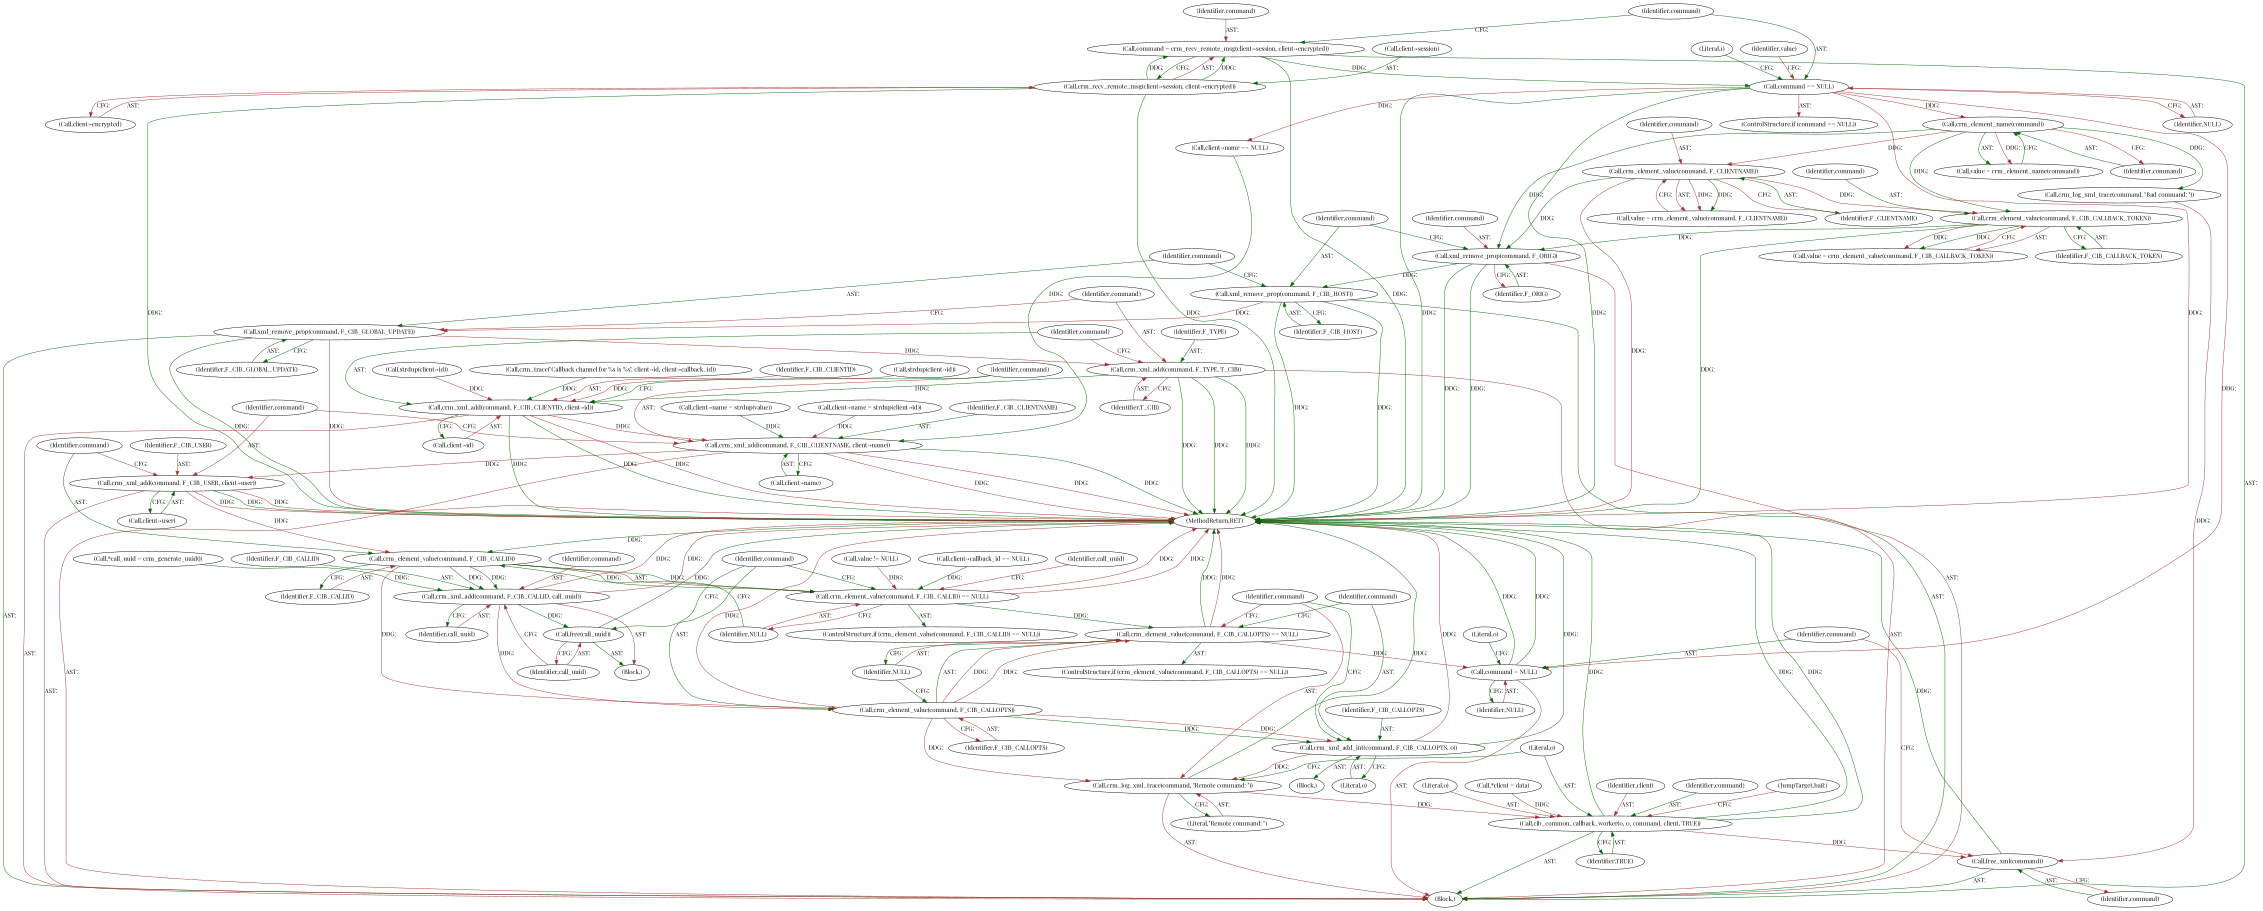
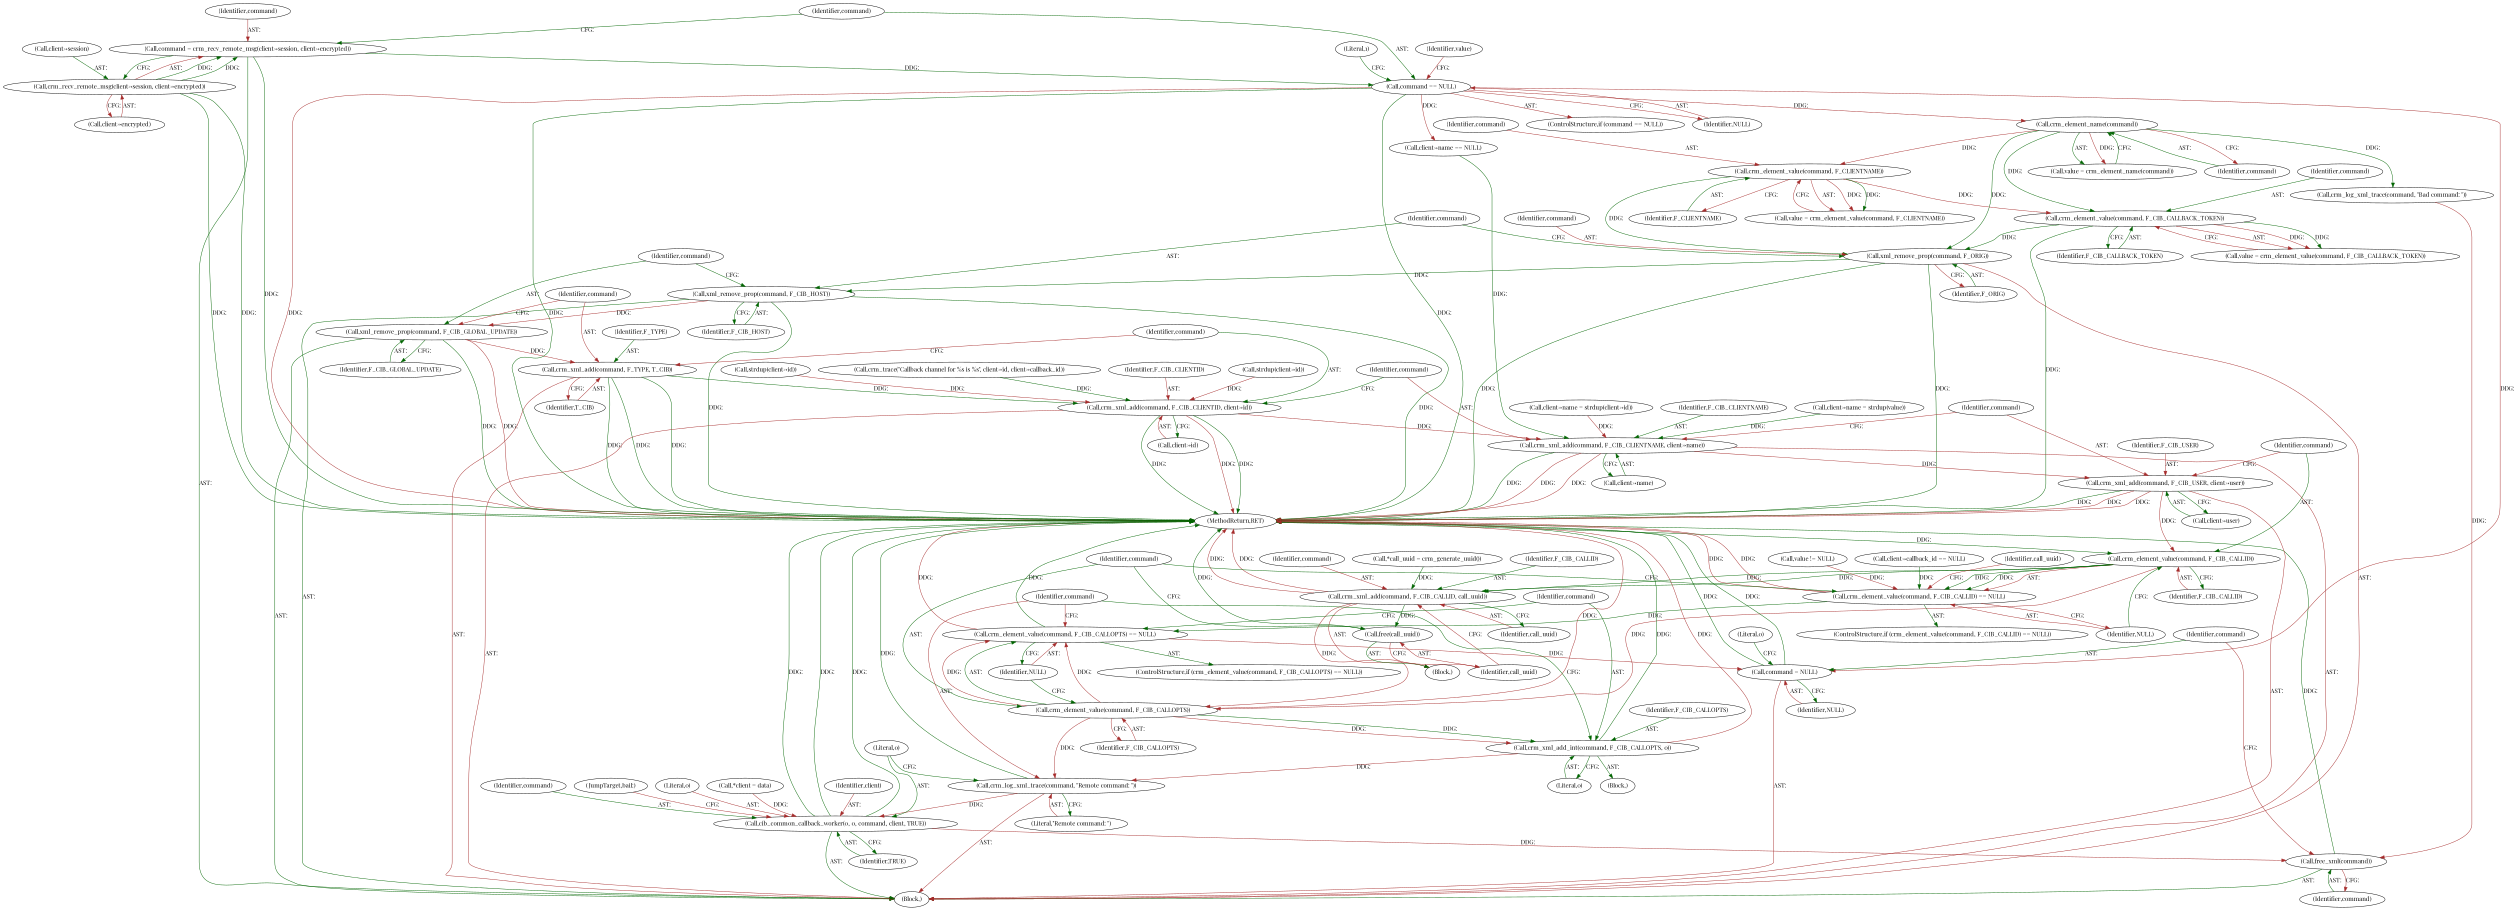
(1626, 497) -> none
